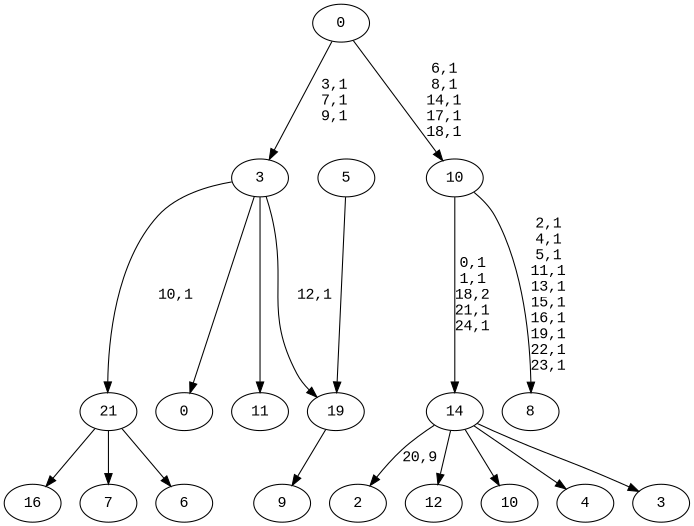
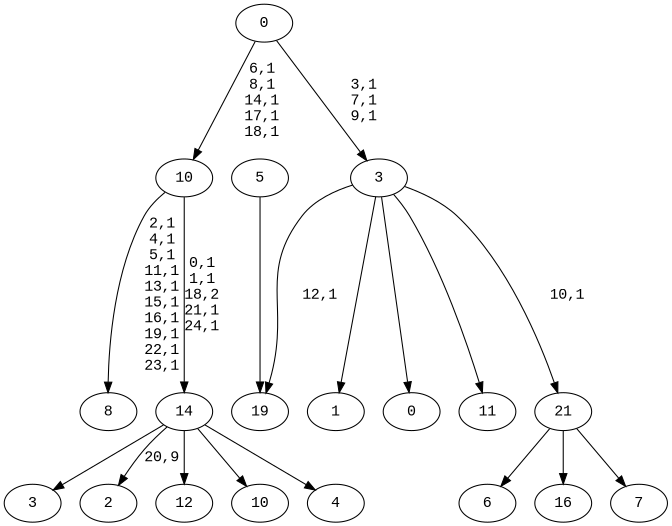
none -> (336, 412)
(282, 503) -> none
